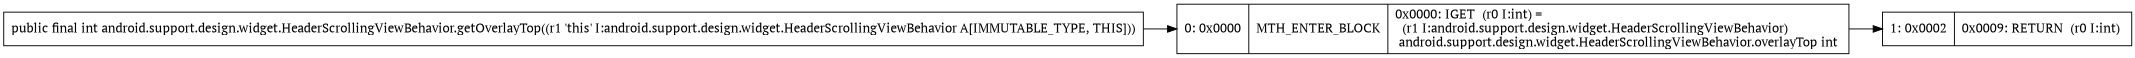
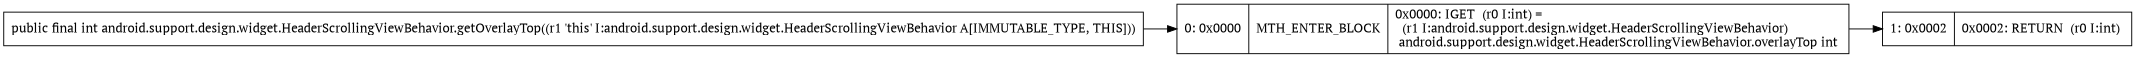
(2043, 28) -> (2043, 28)
